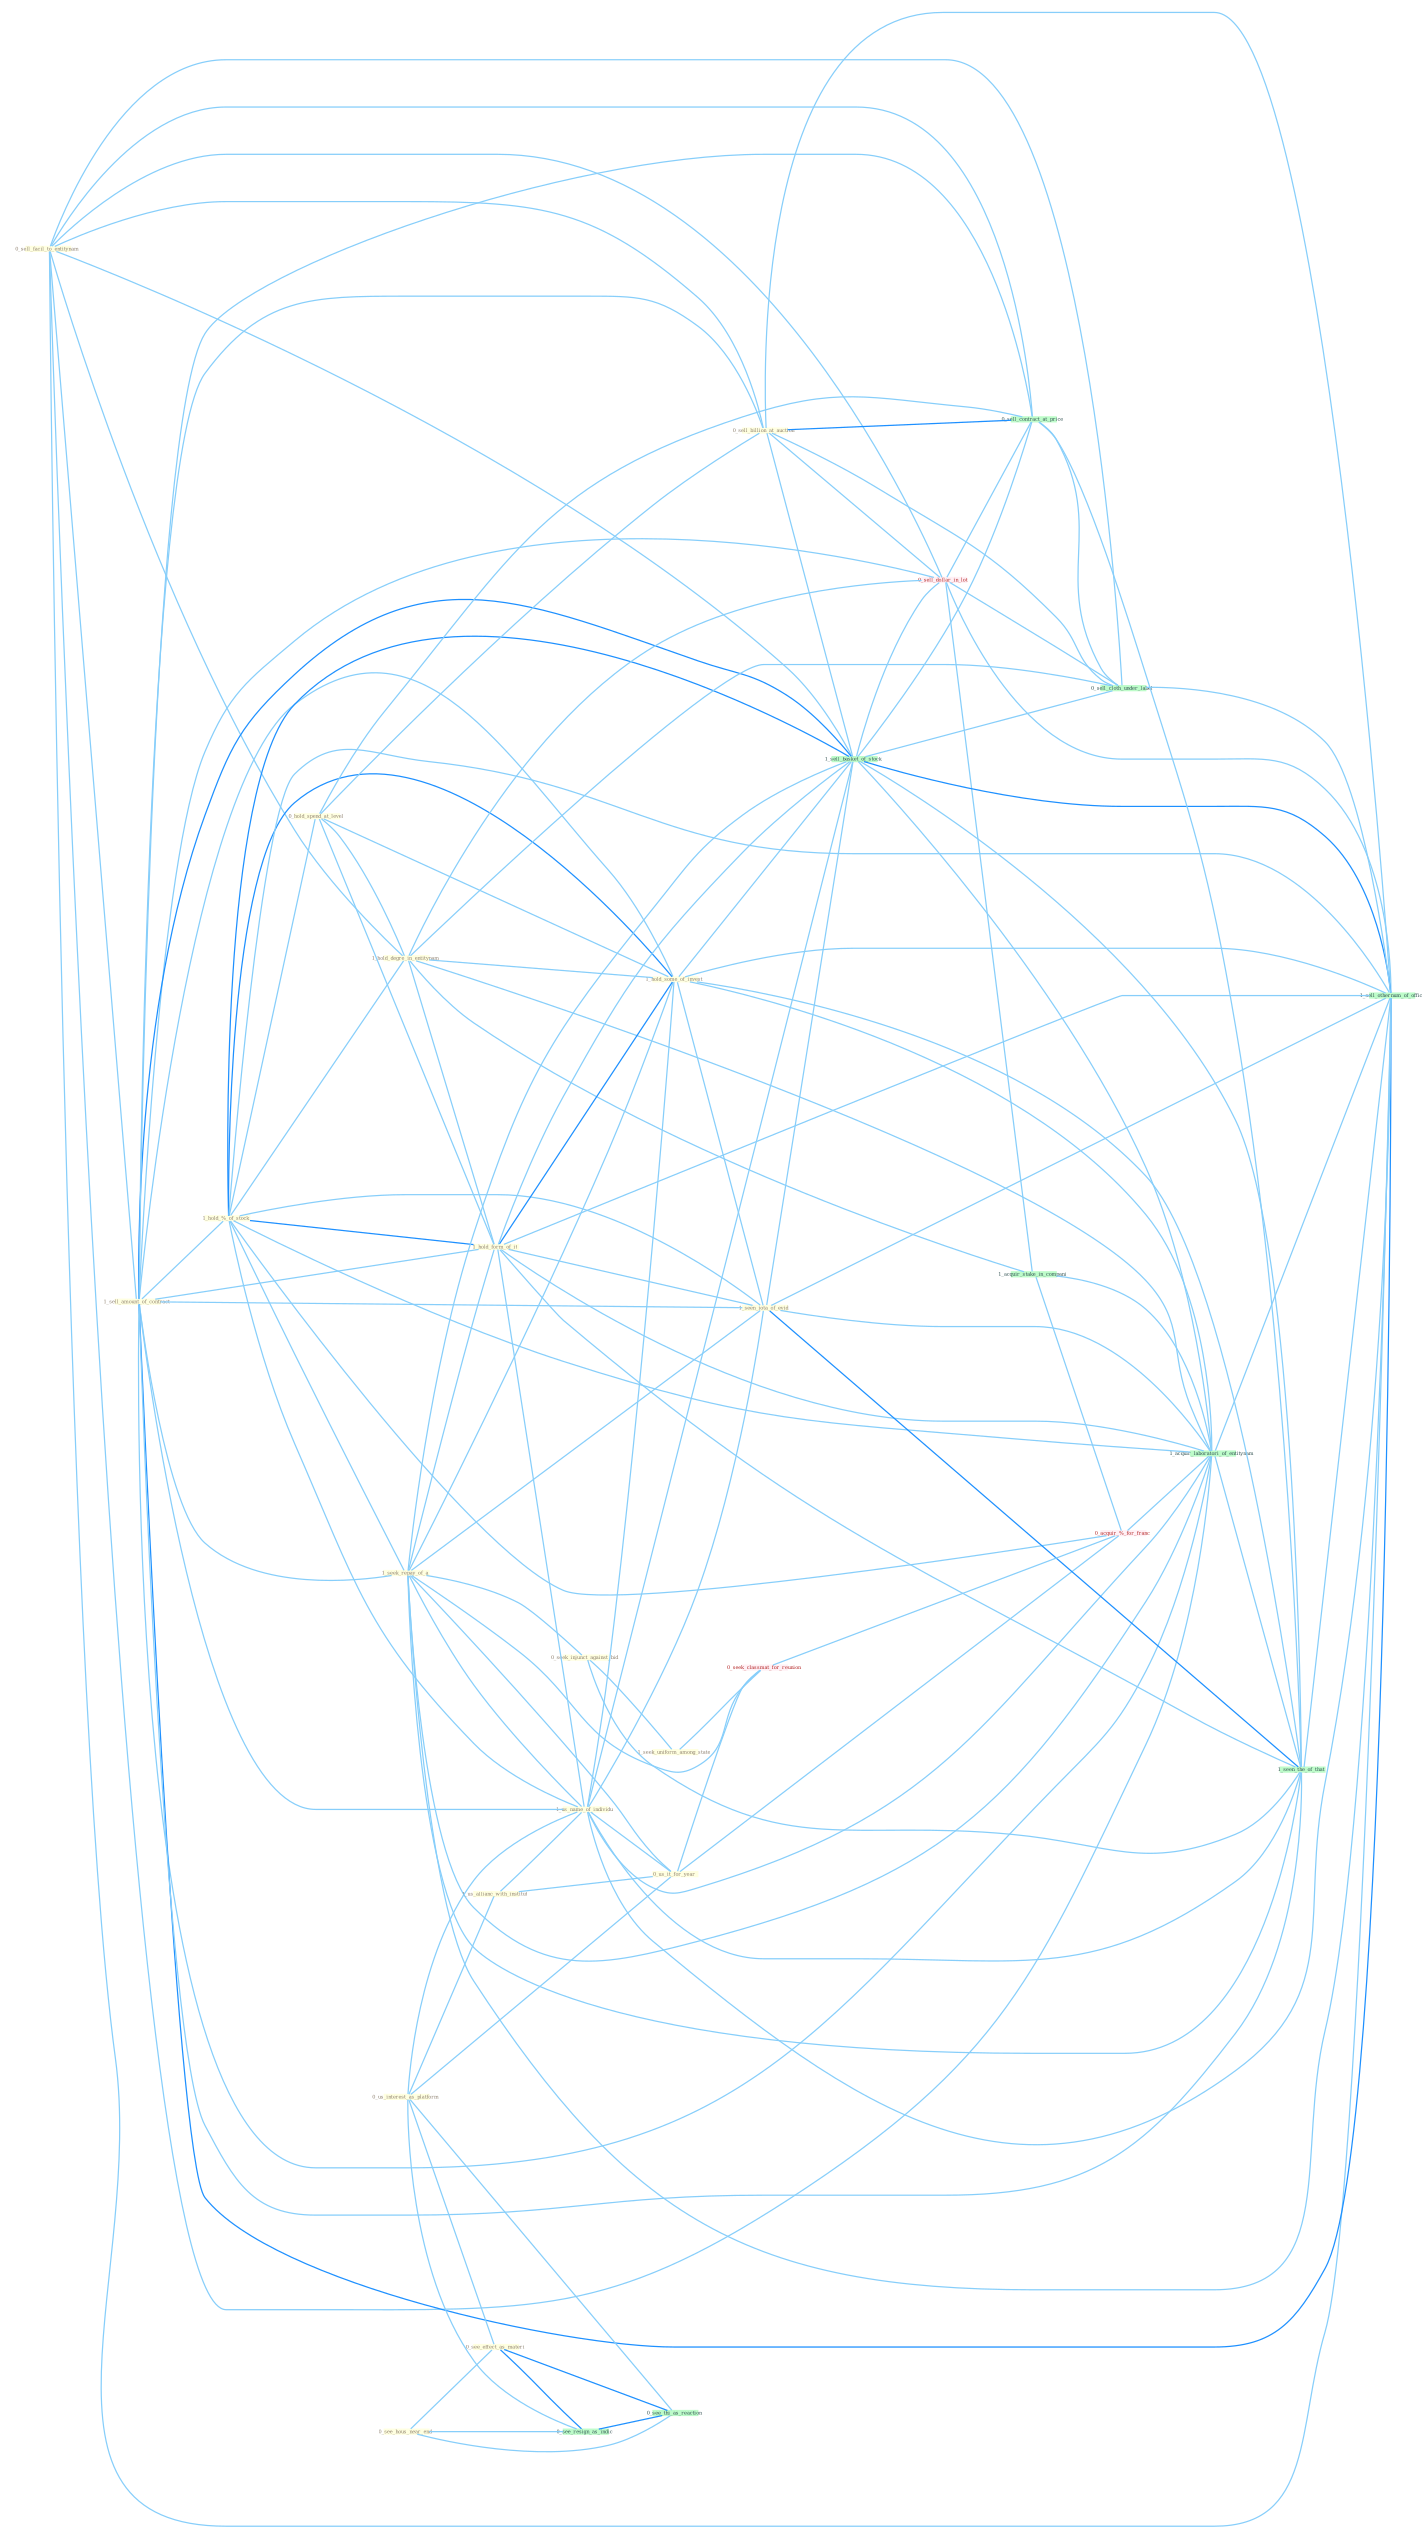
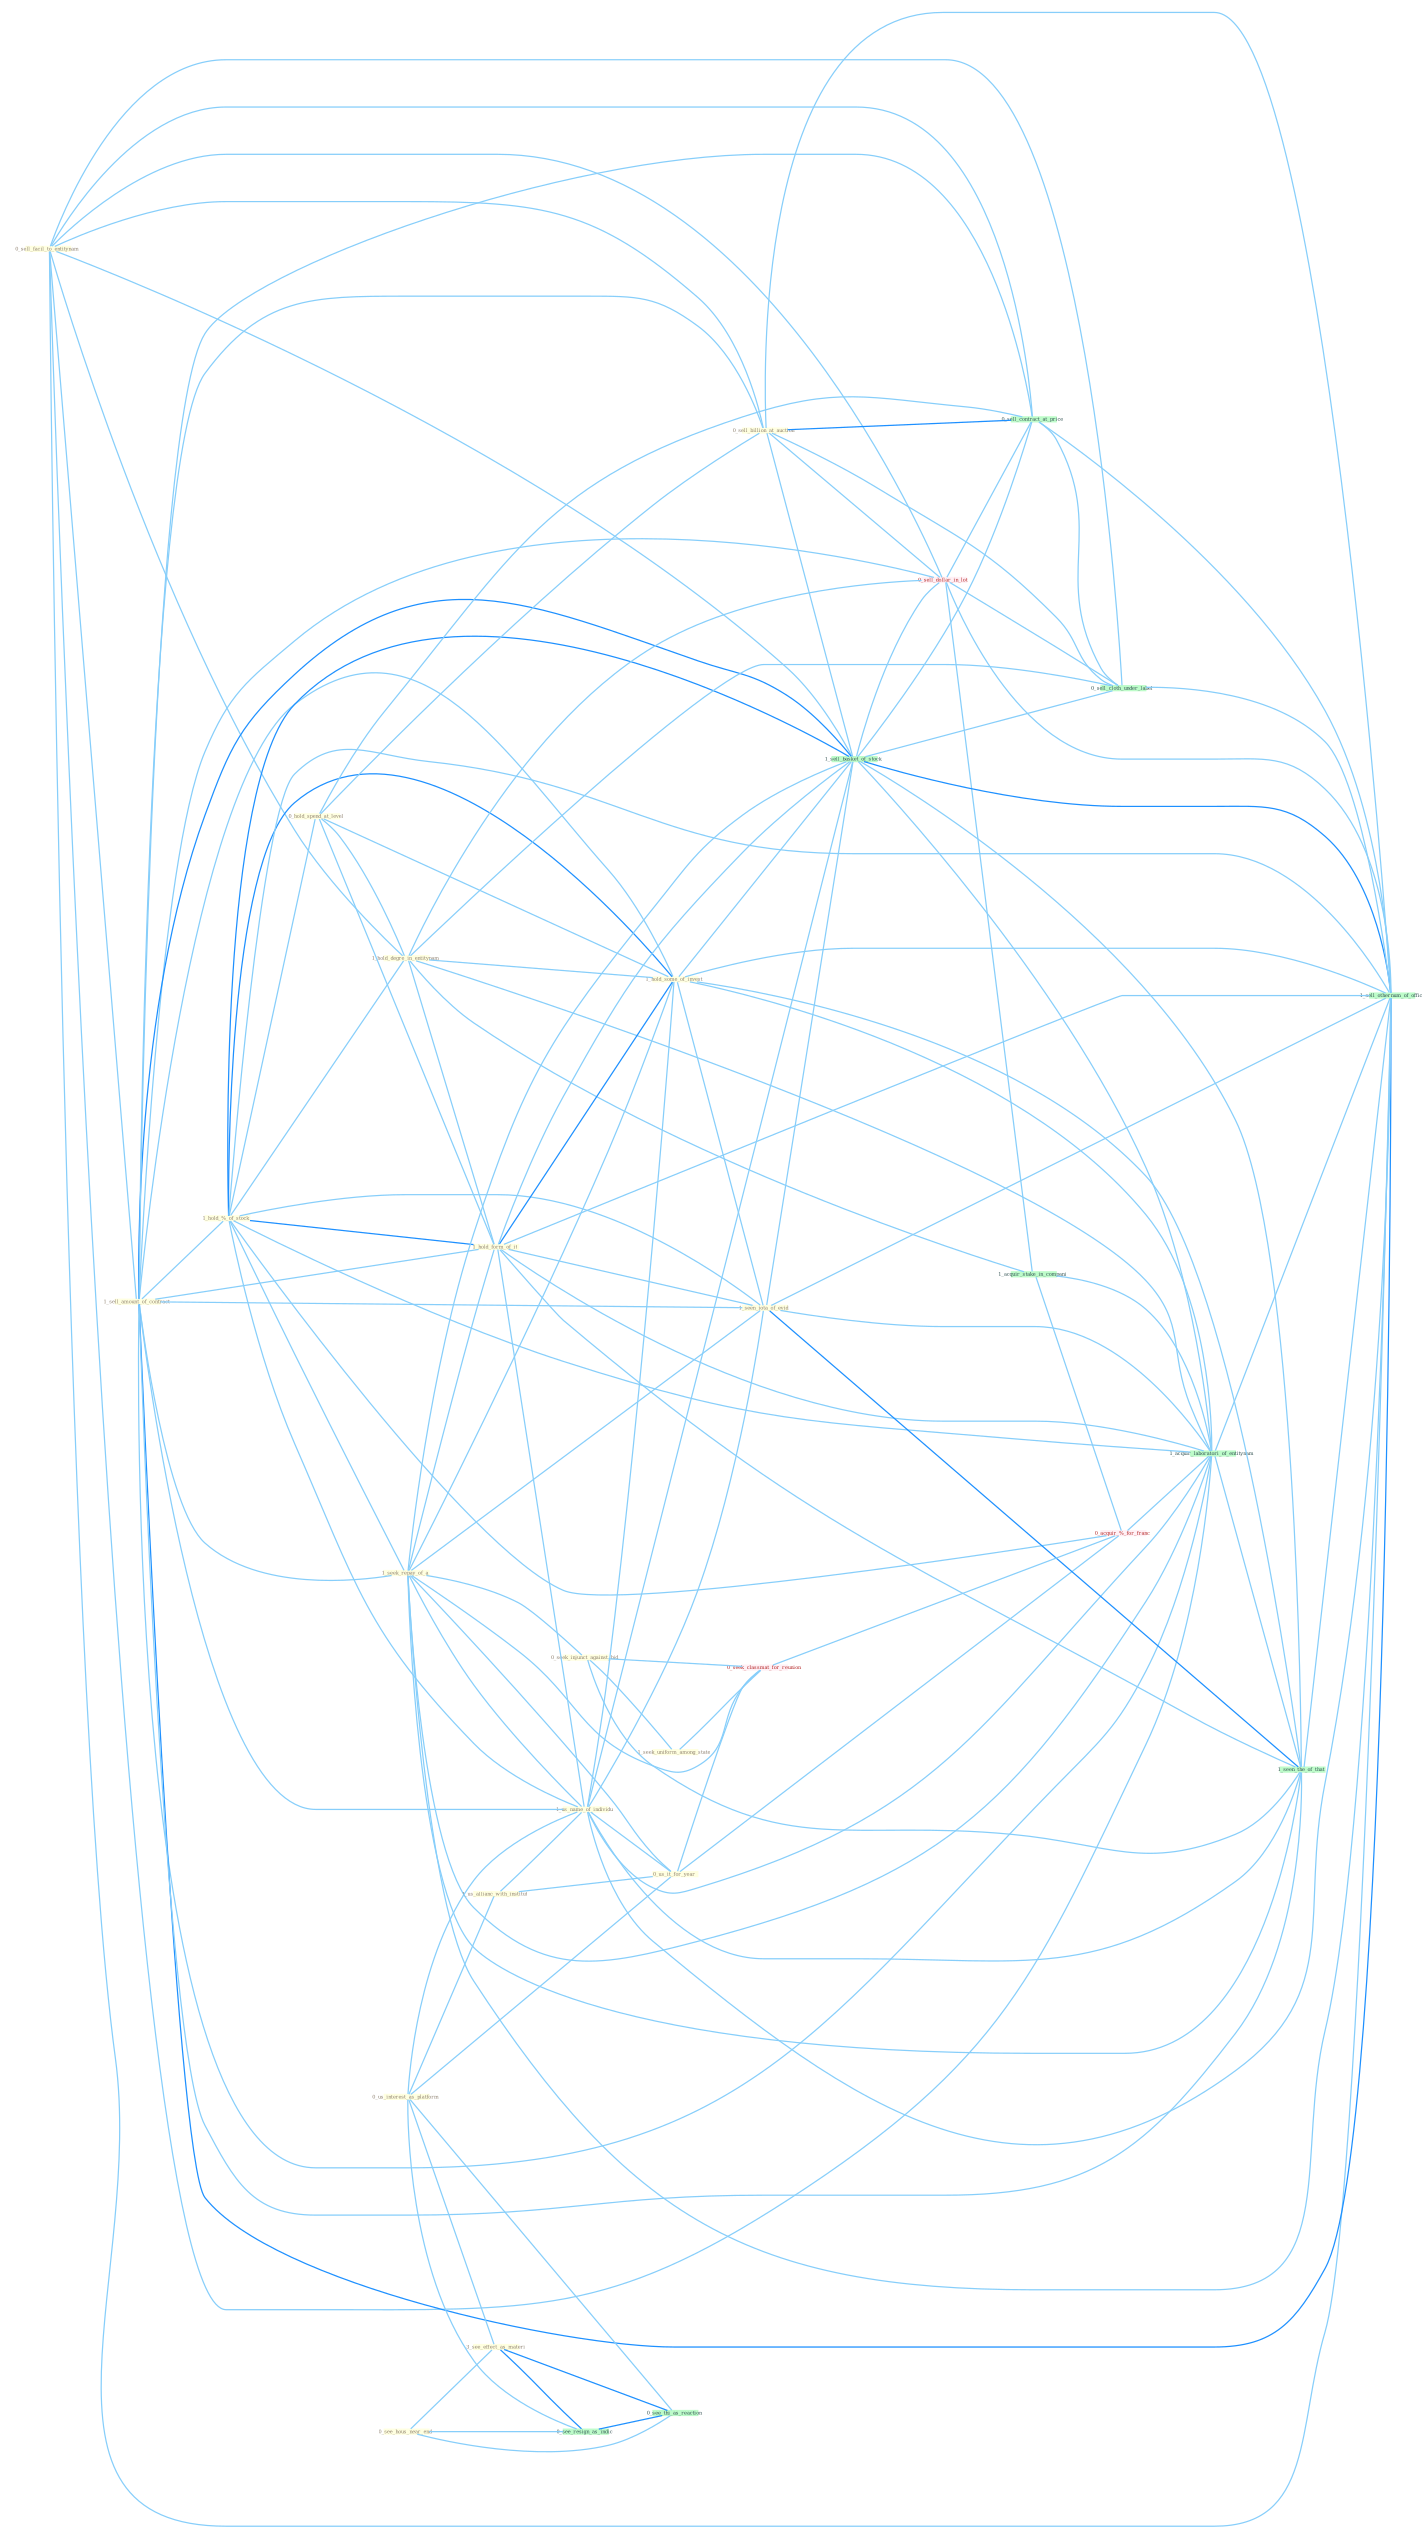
(1238, 1043) -> (1293, 661)
none -> (679, 1663)
(496, 2347) -> (496, 2347)
